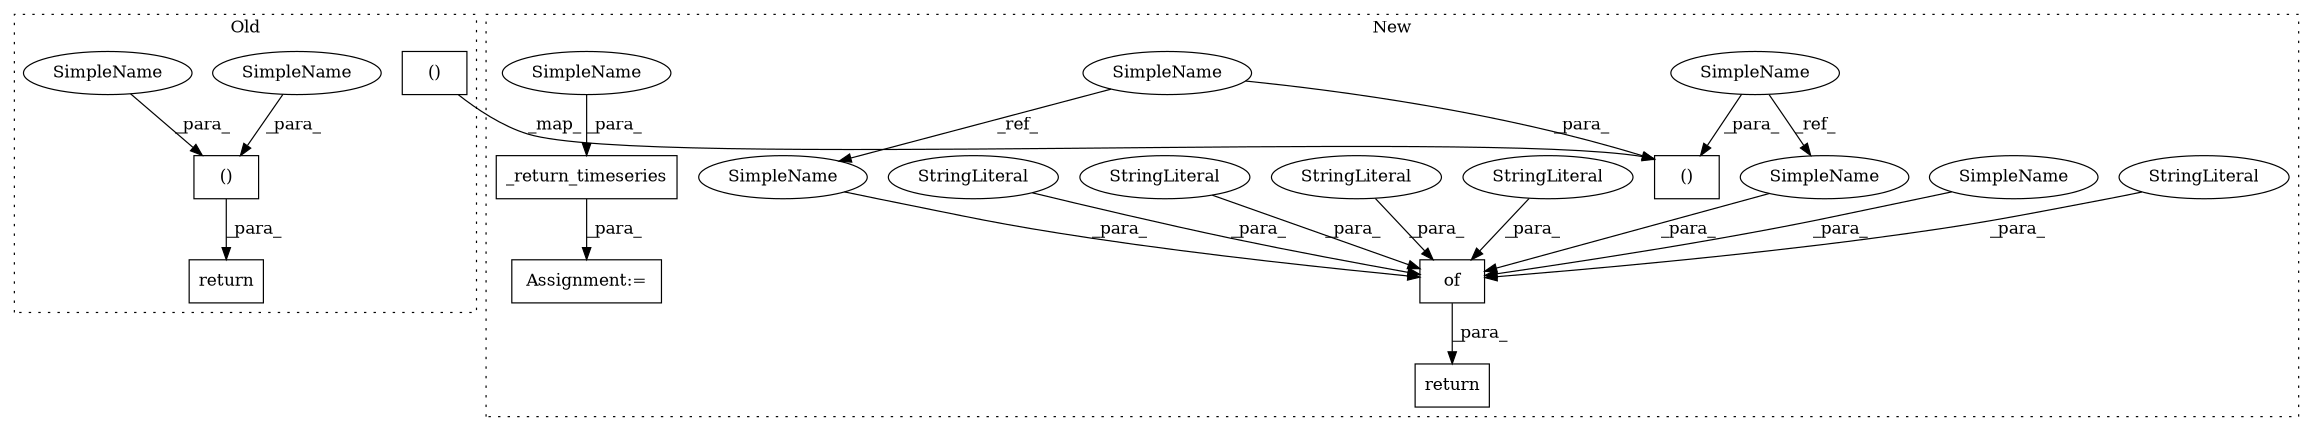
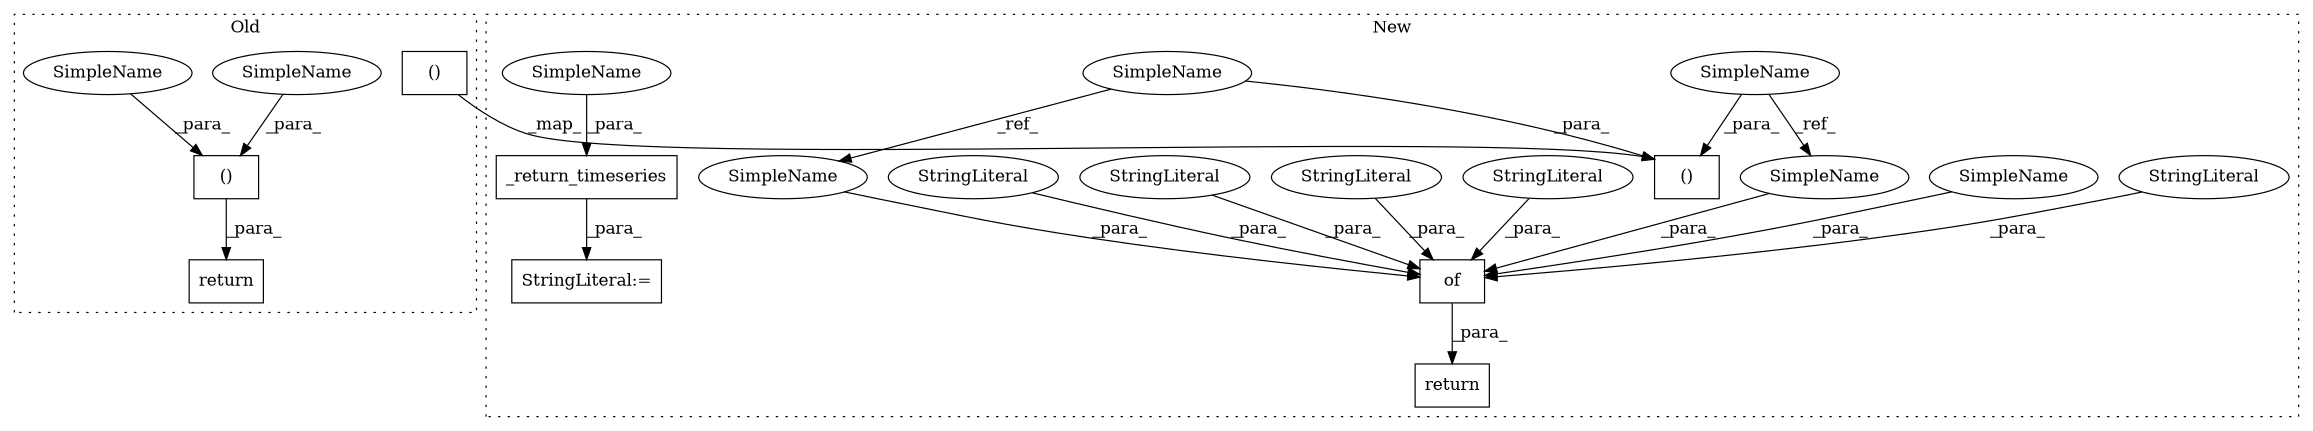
(587, 281) -> (587, 281)
